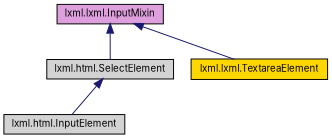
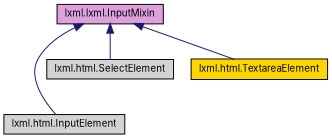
(259, 69) -> (259, 69)
(84, 101) -> (36, 65)
